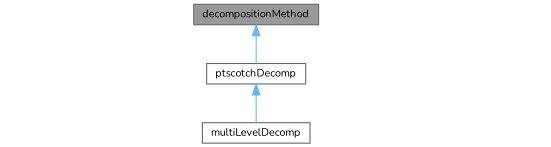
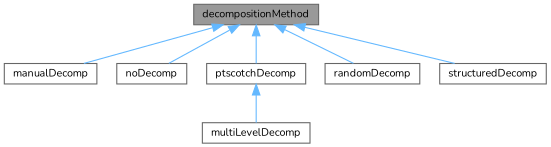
none -> (51, 74)
none -> (152, 74)
none -> (372, 74)
none -> (493, 74)
